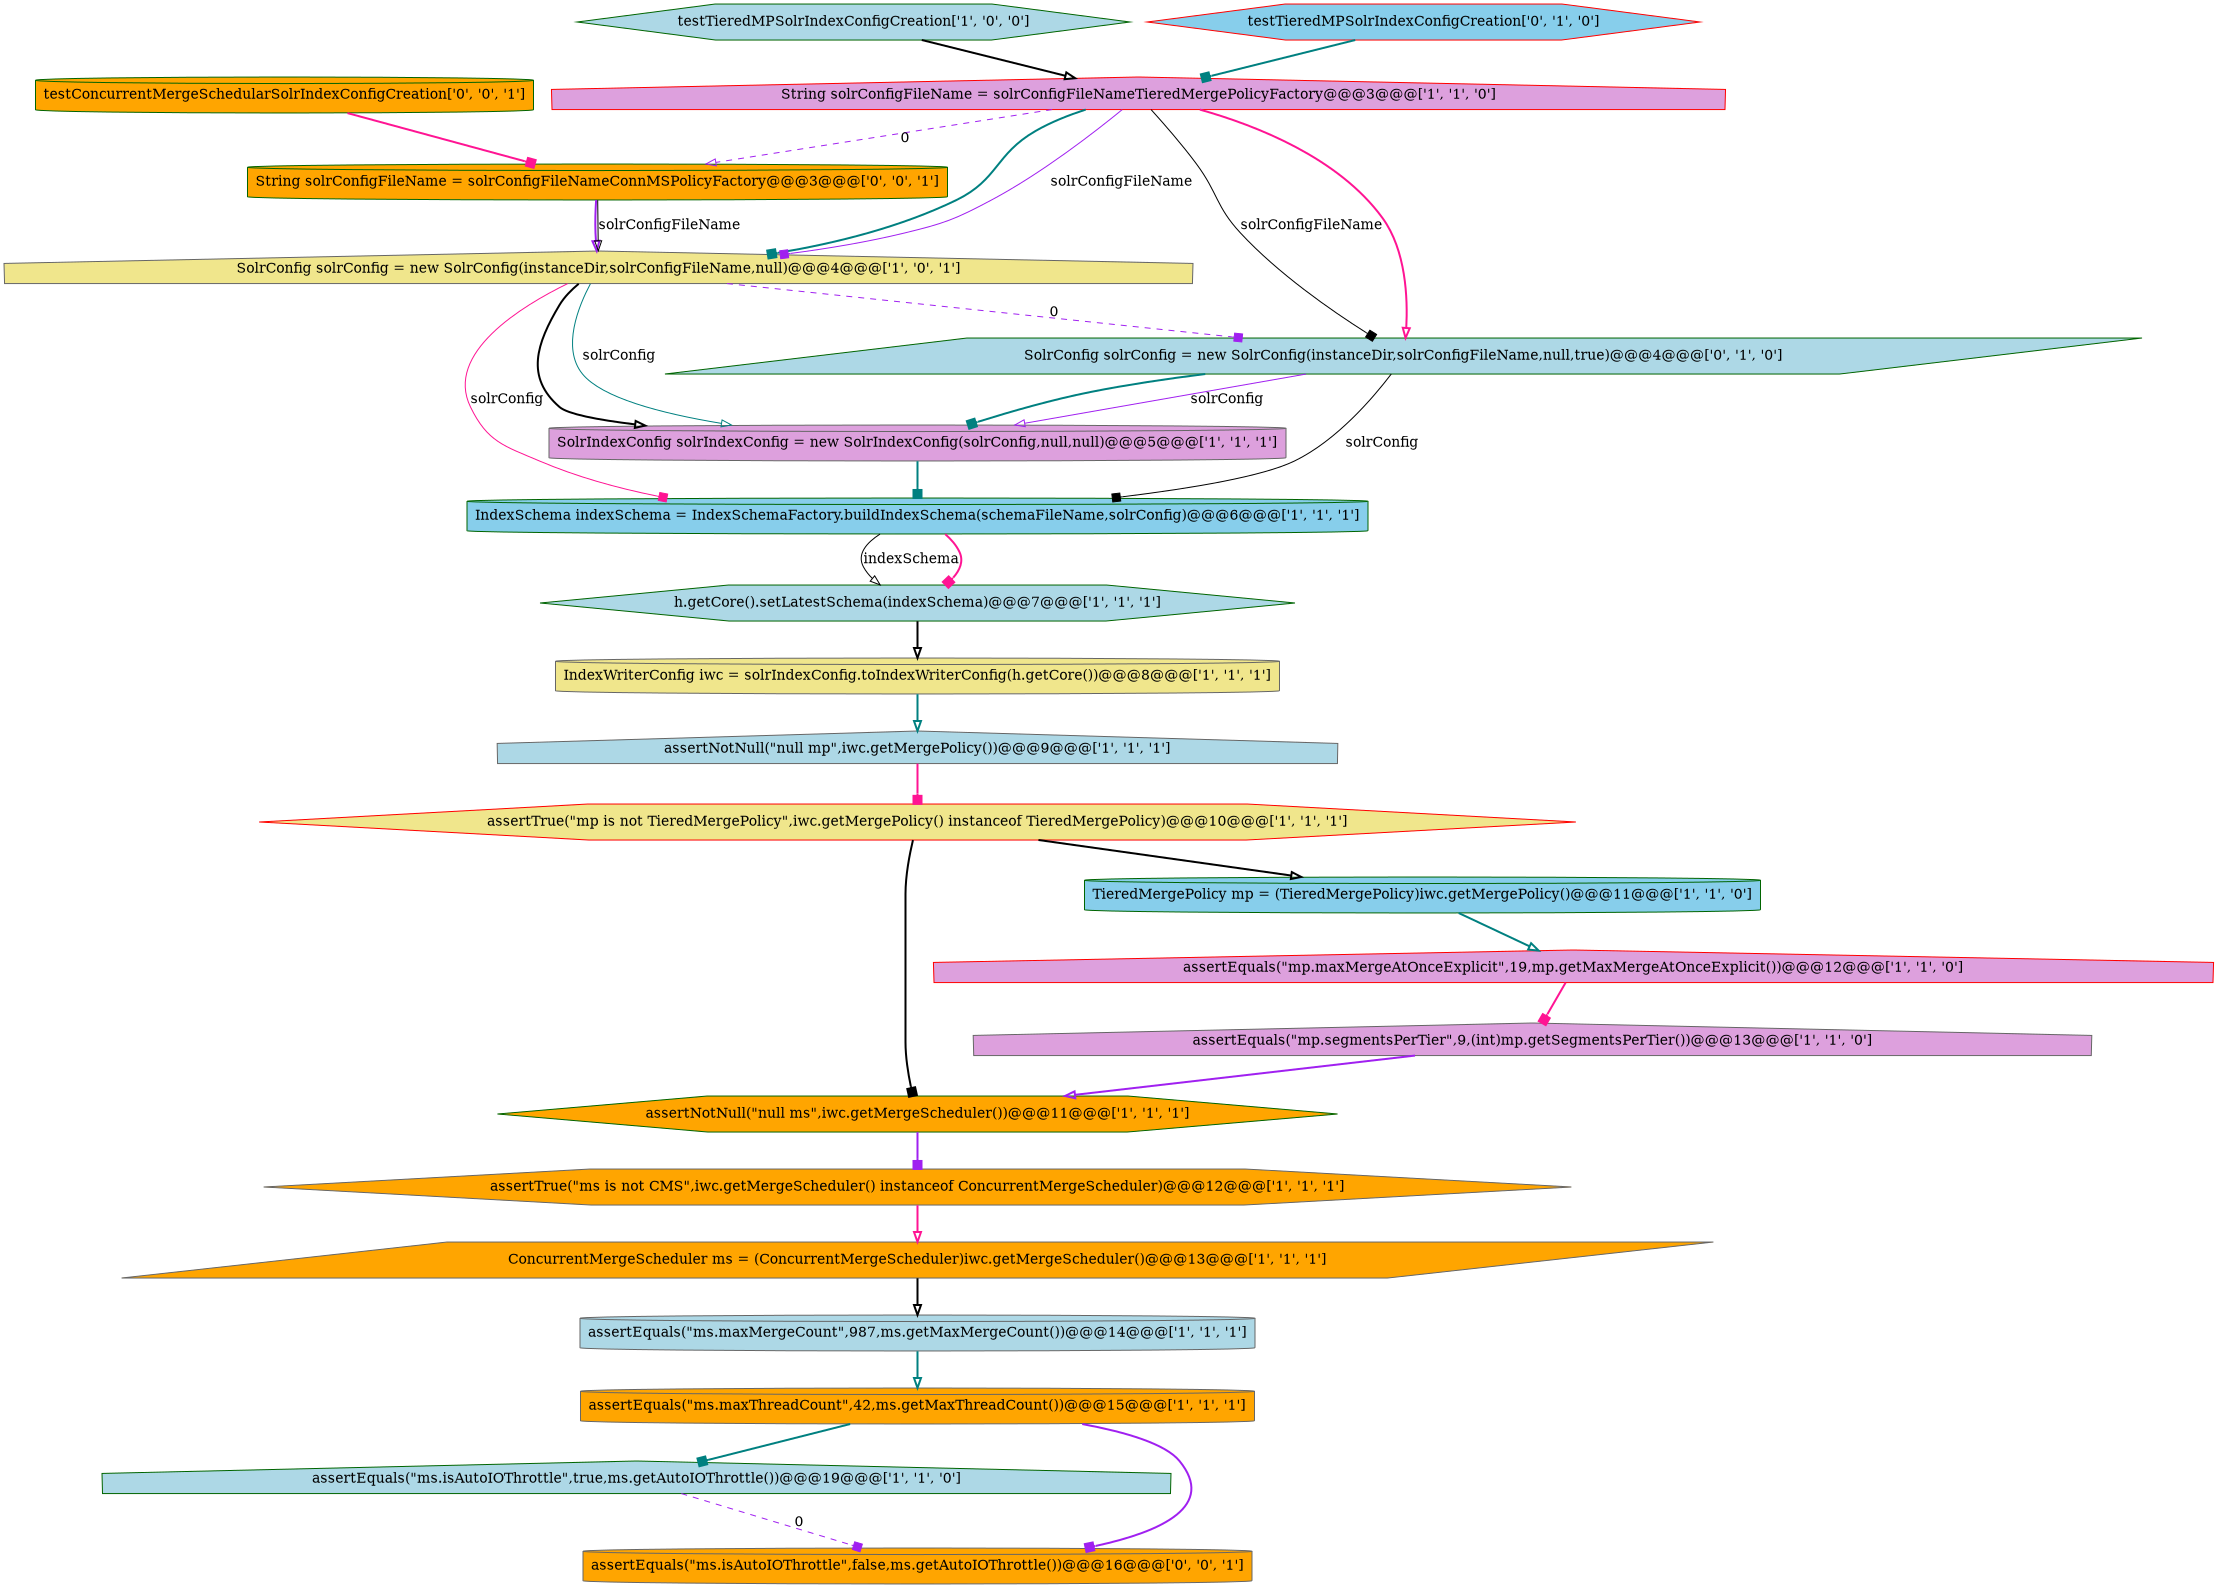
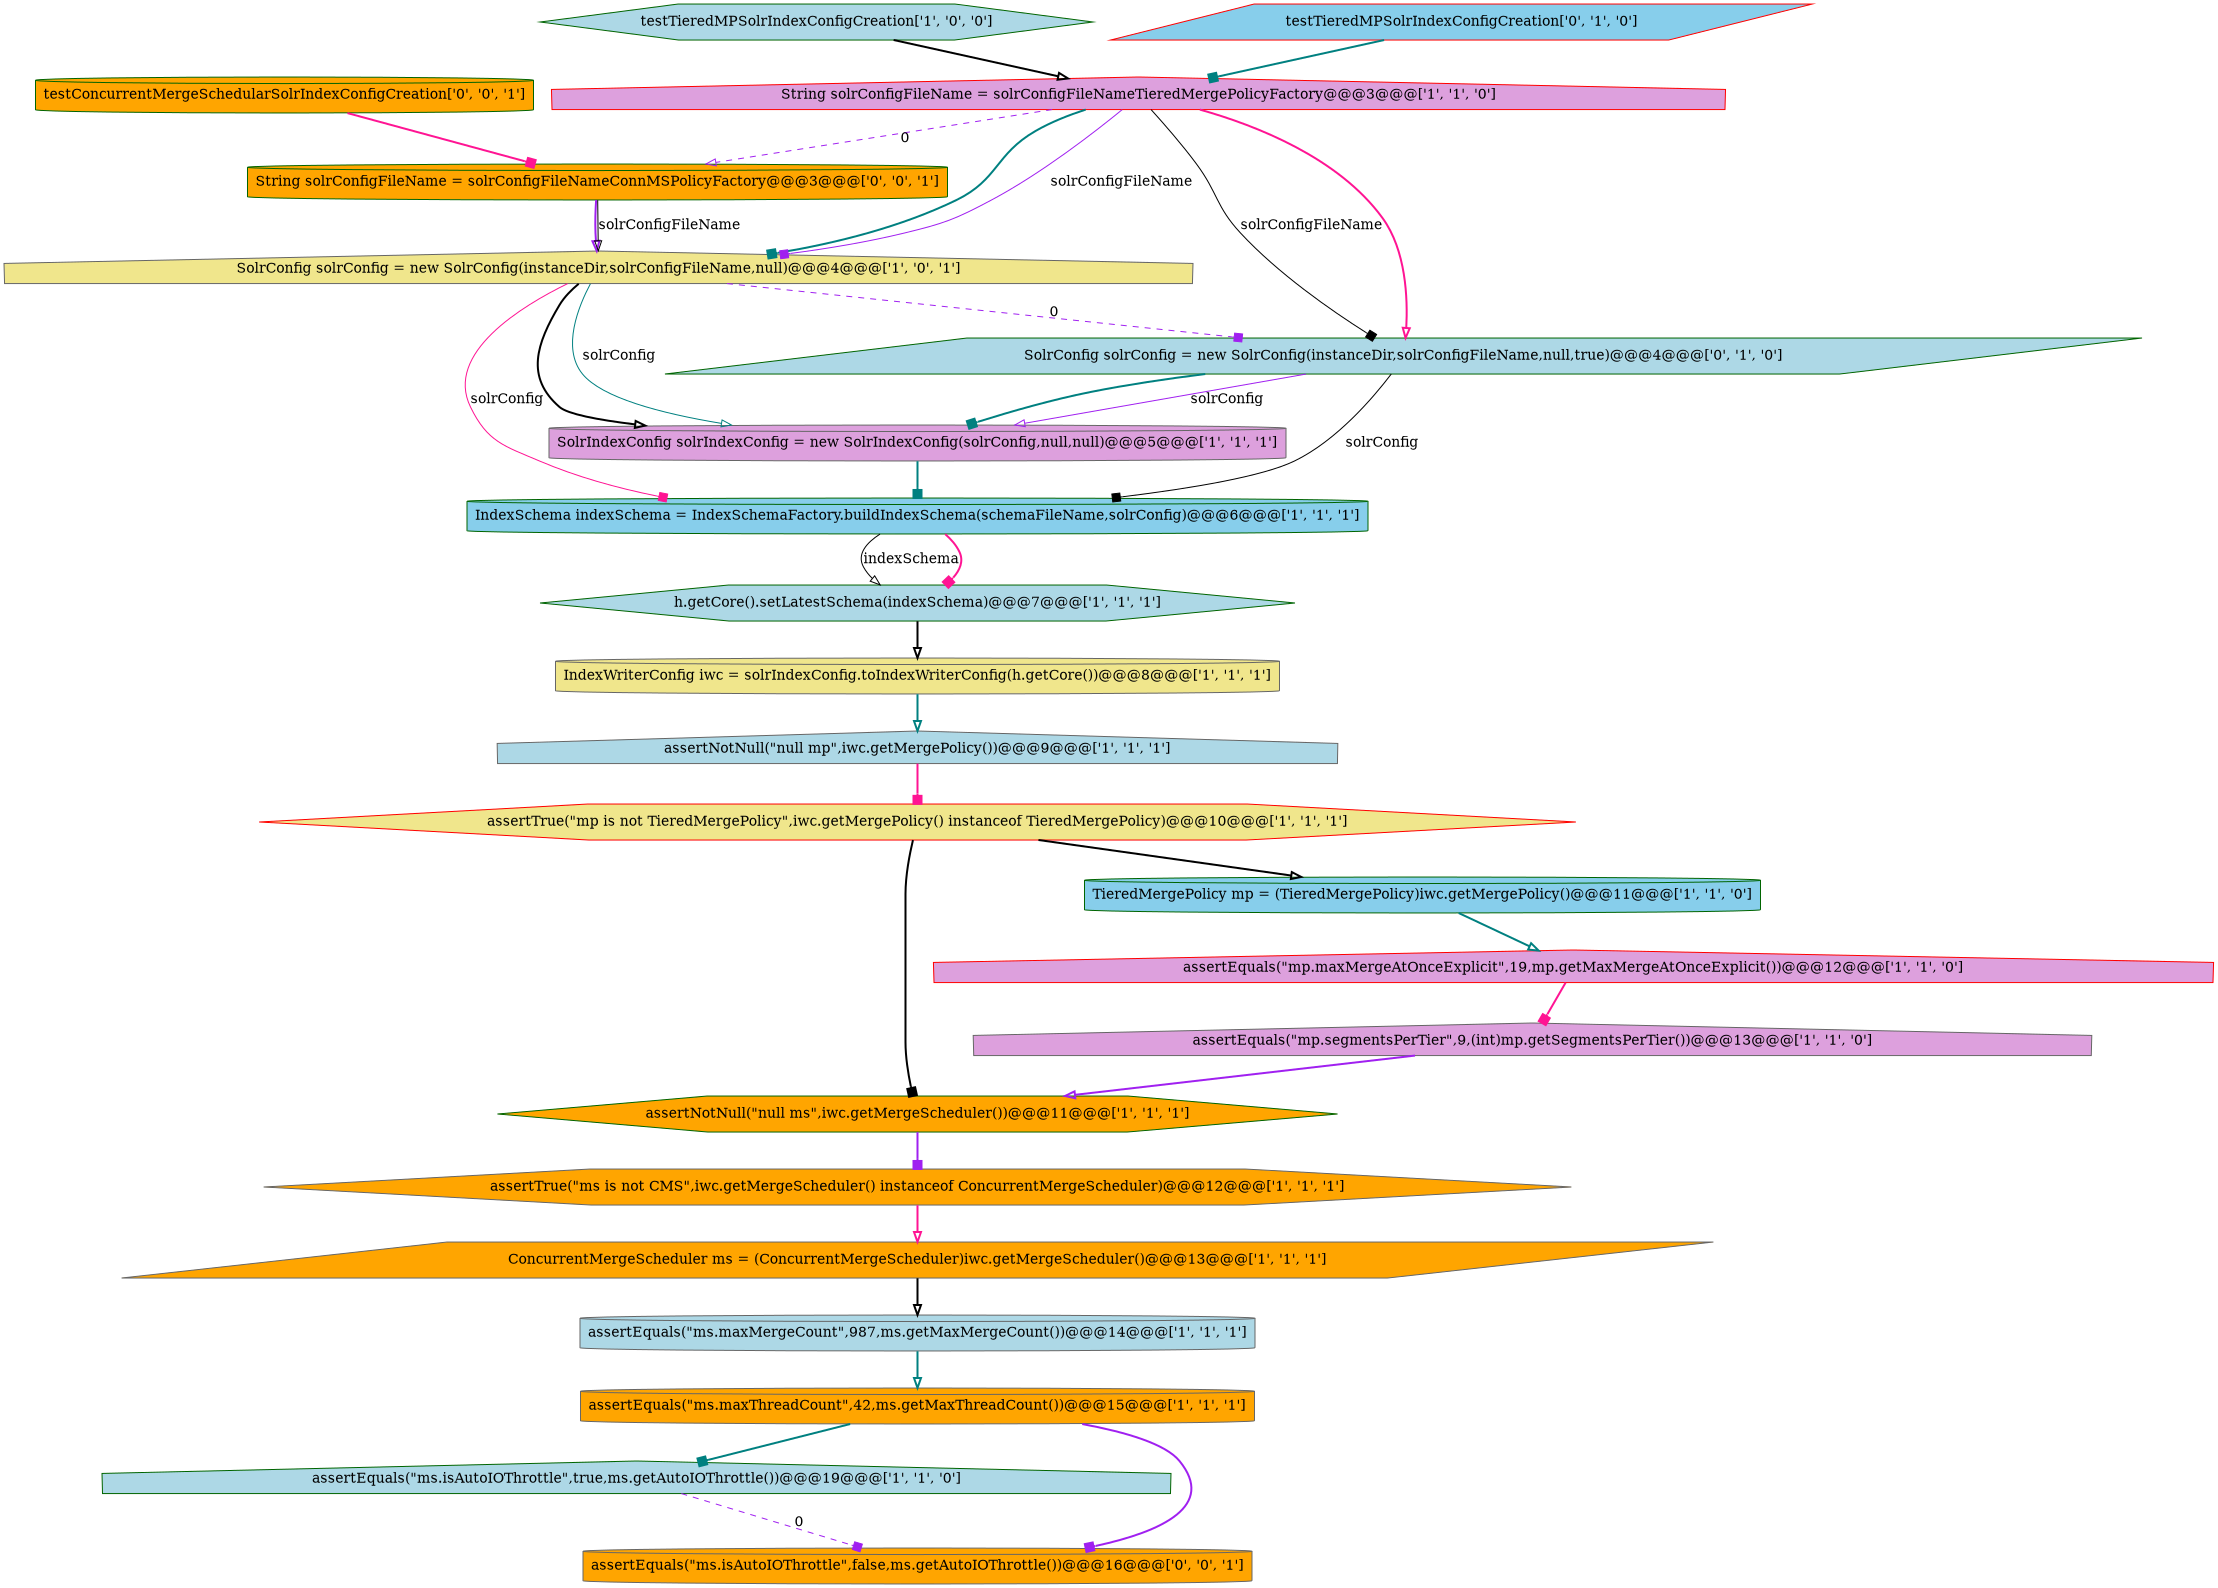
(1424, 22) -> (1462, 22)
